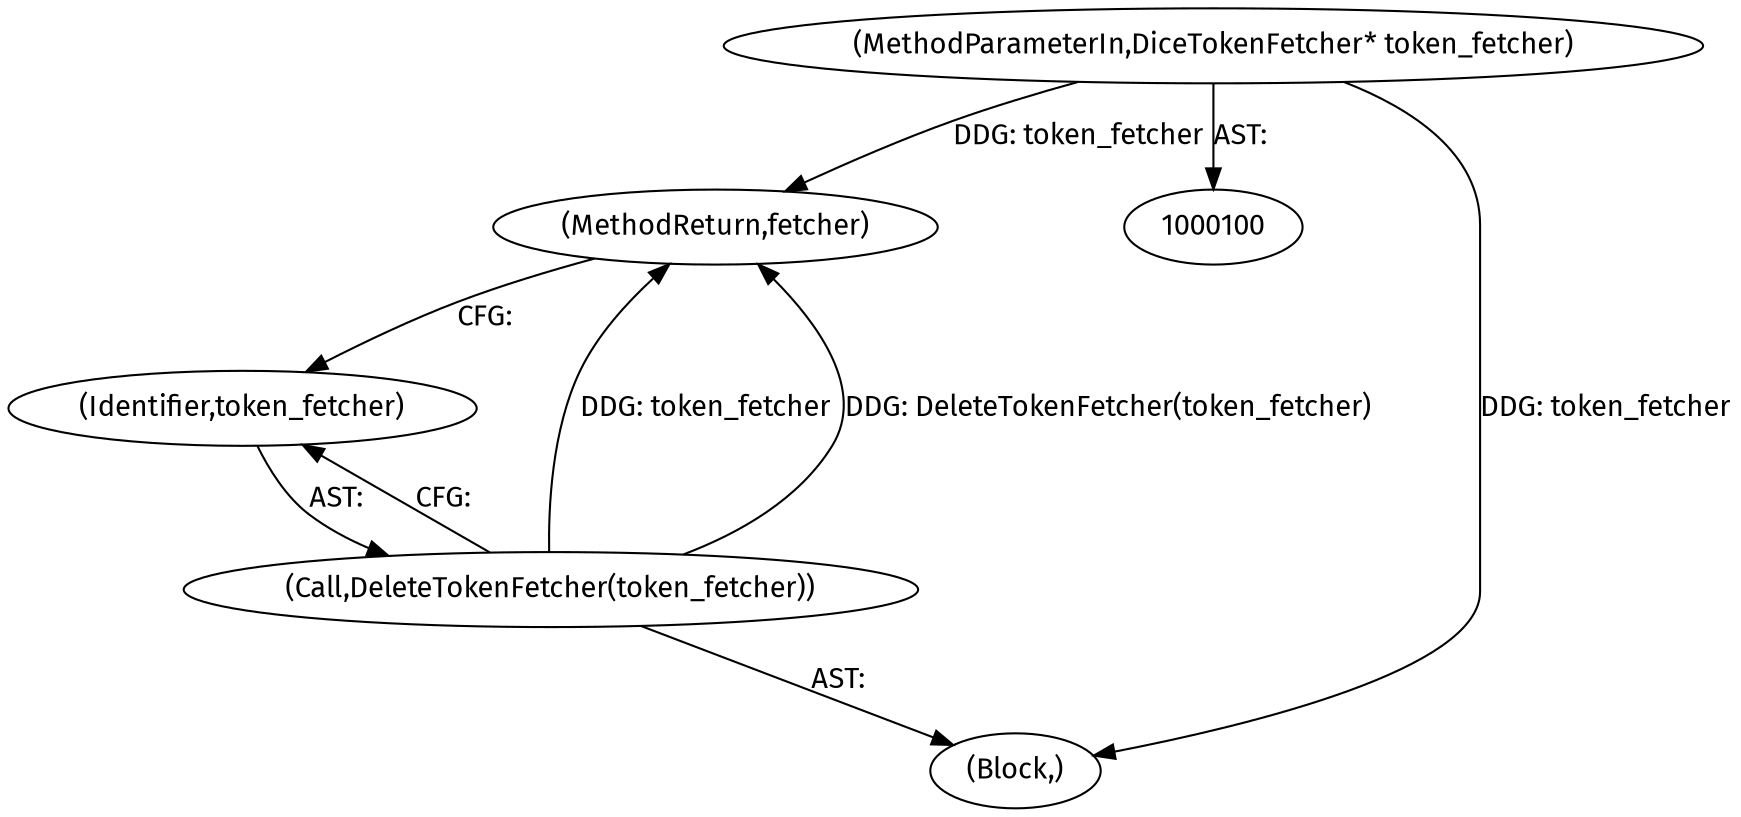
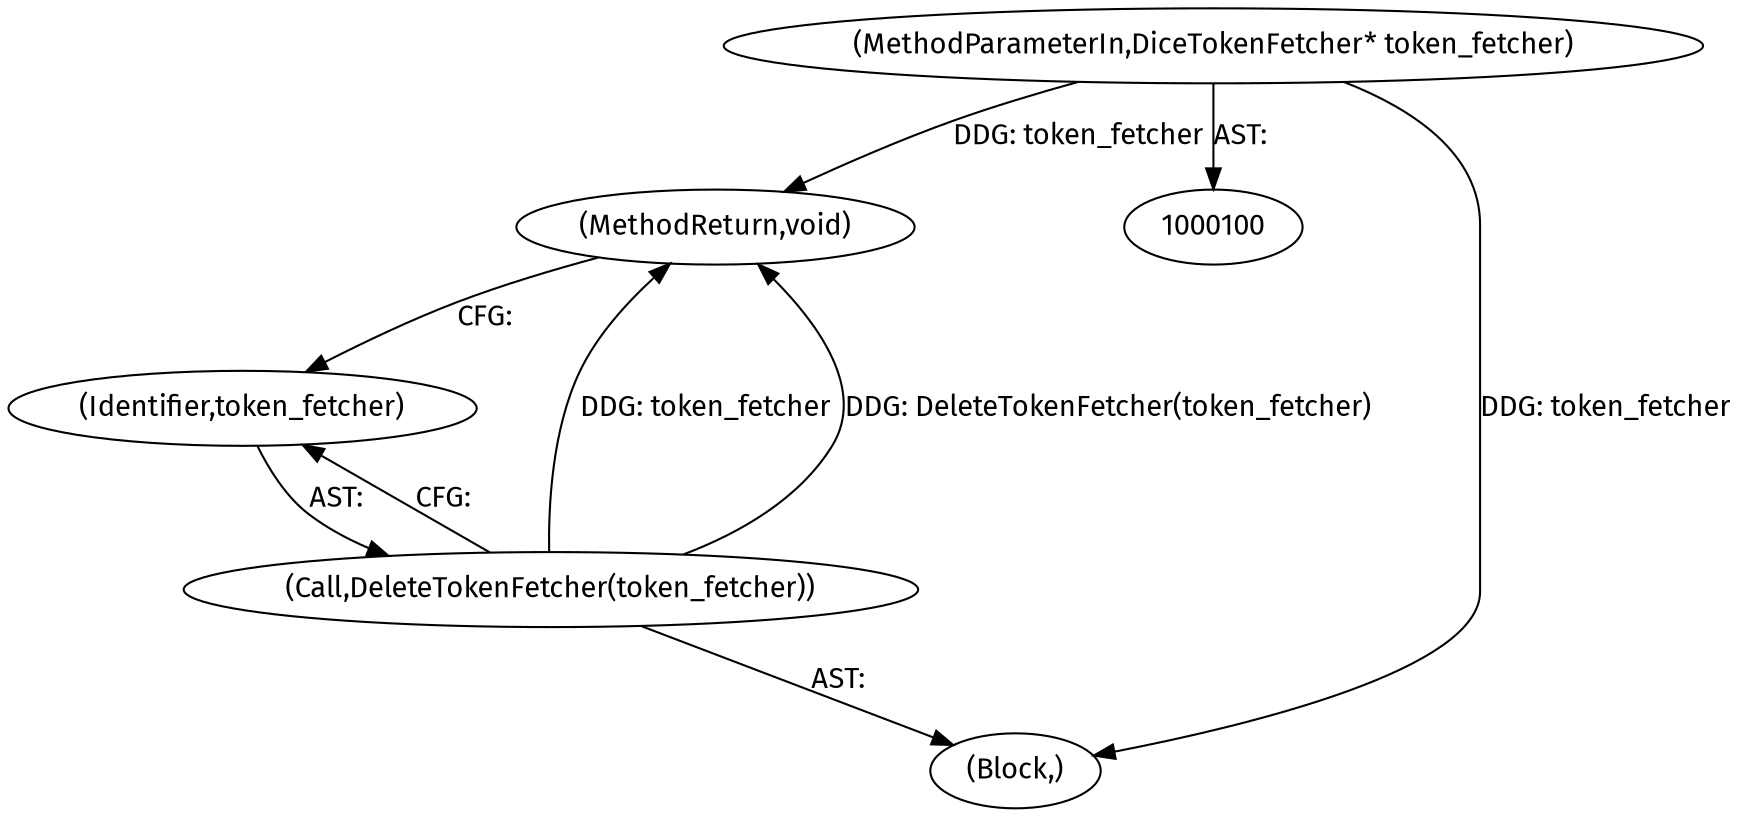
(716, 227) -> (716, 227)
